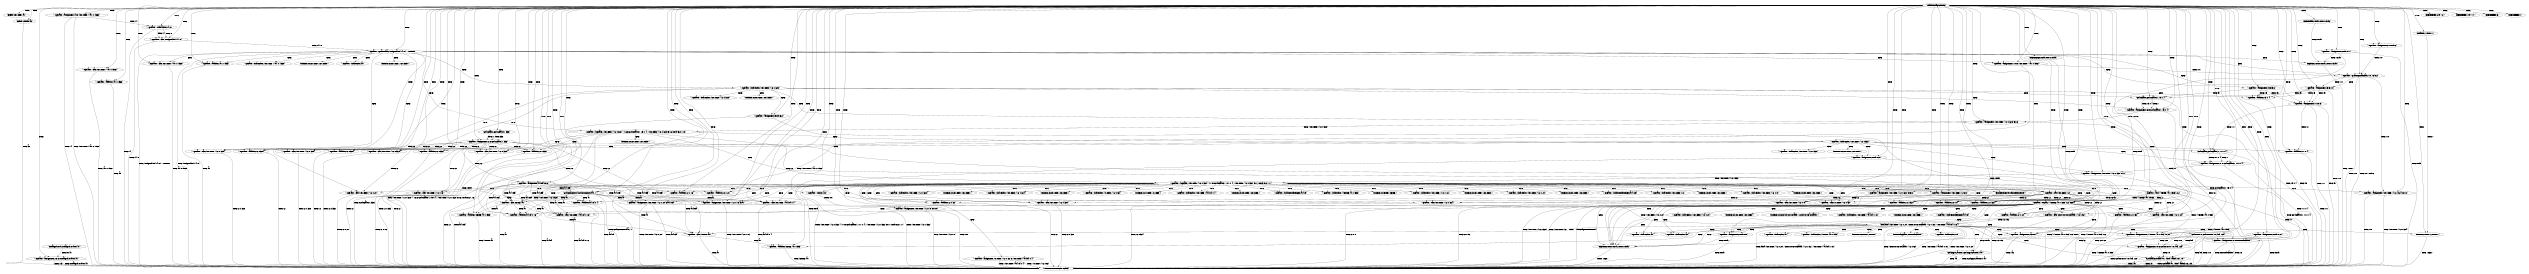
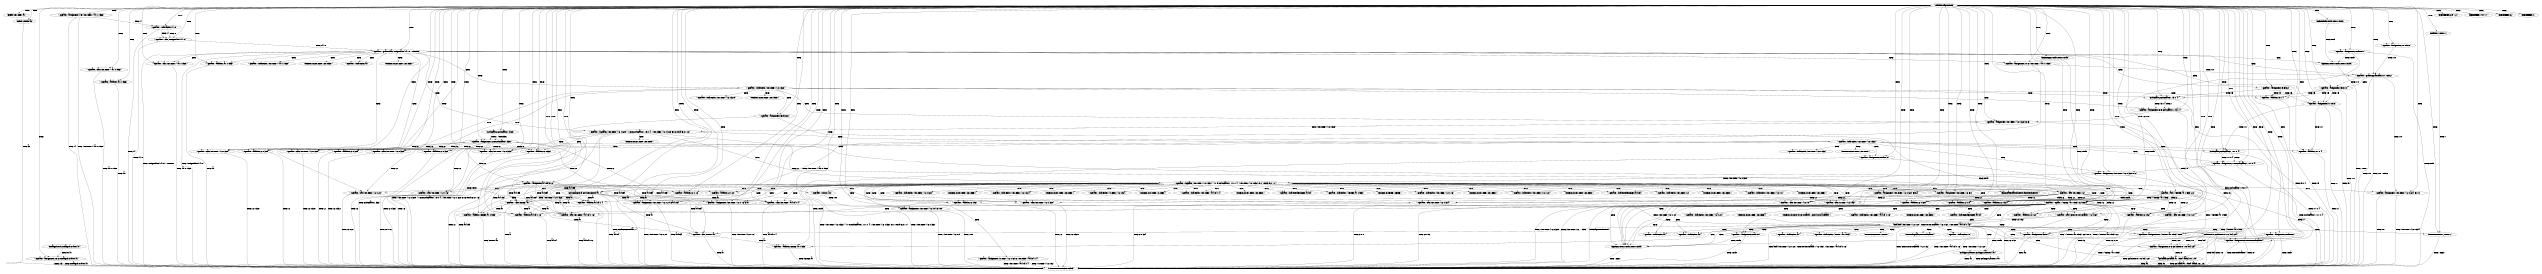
(2011, 193) -> (2020, 193)
